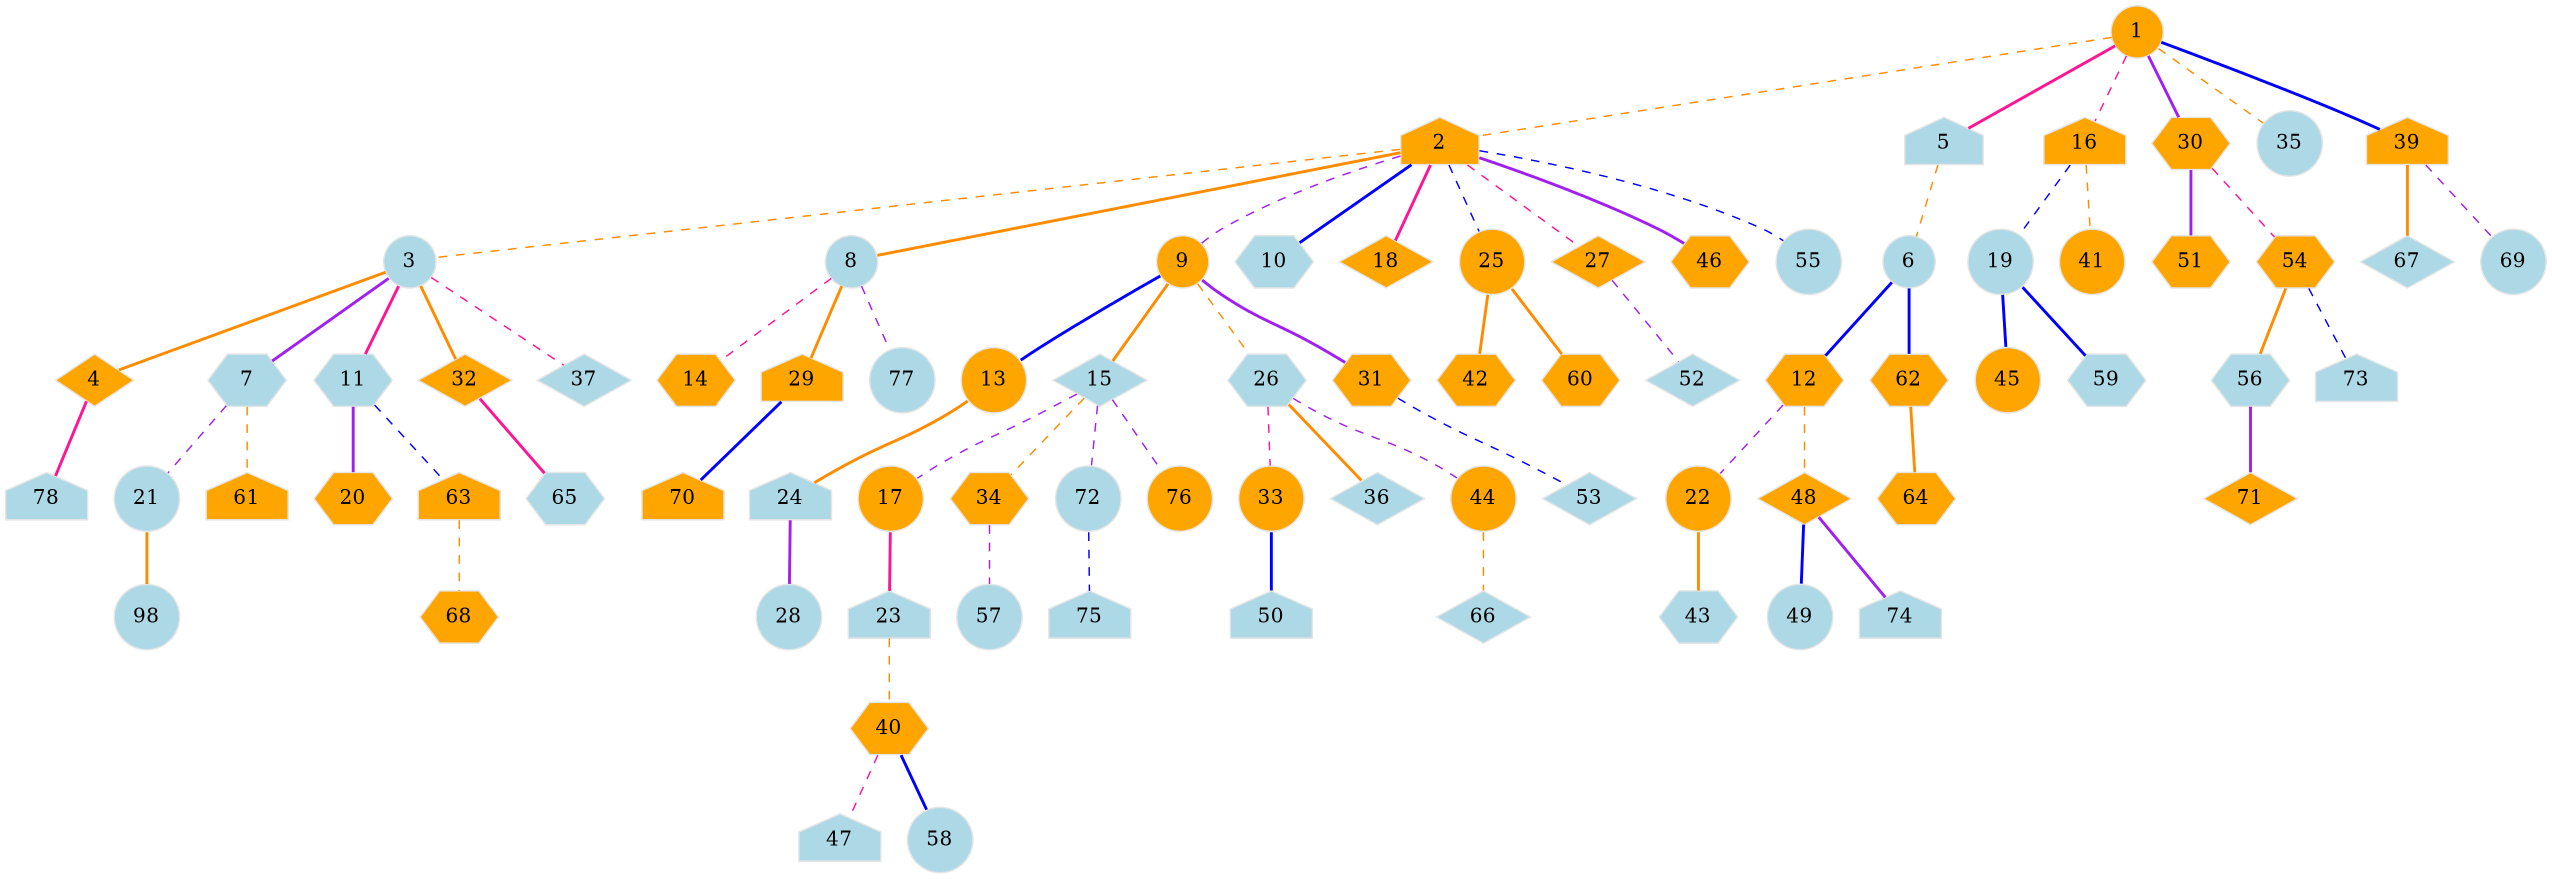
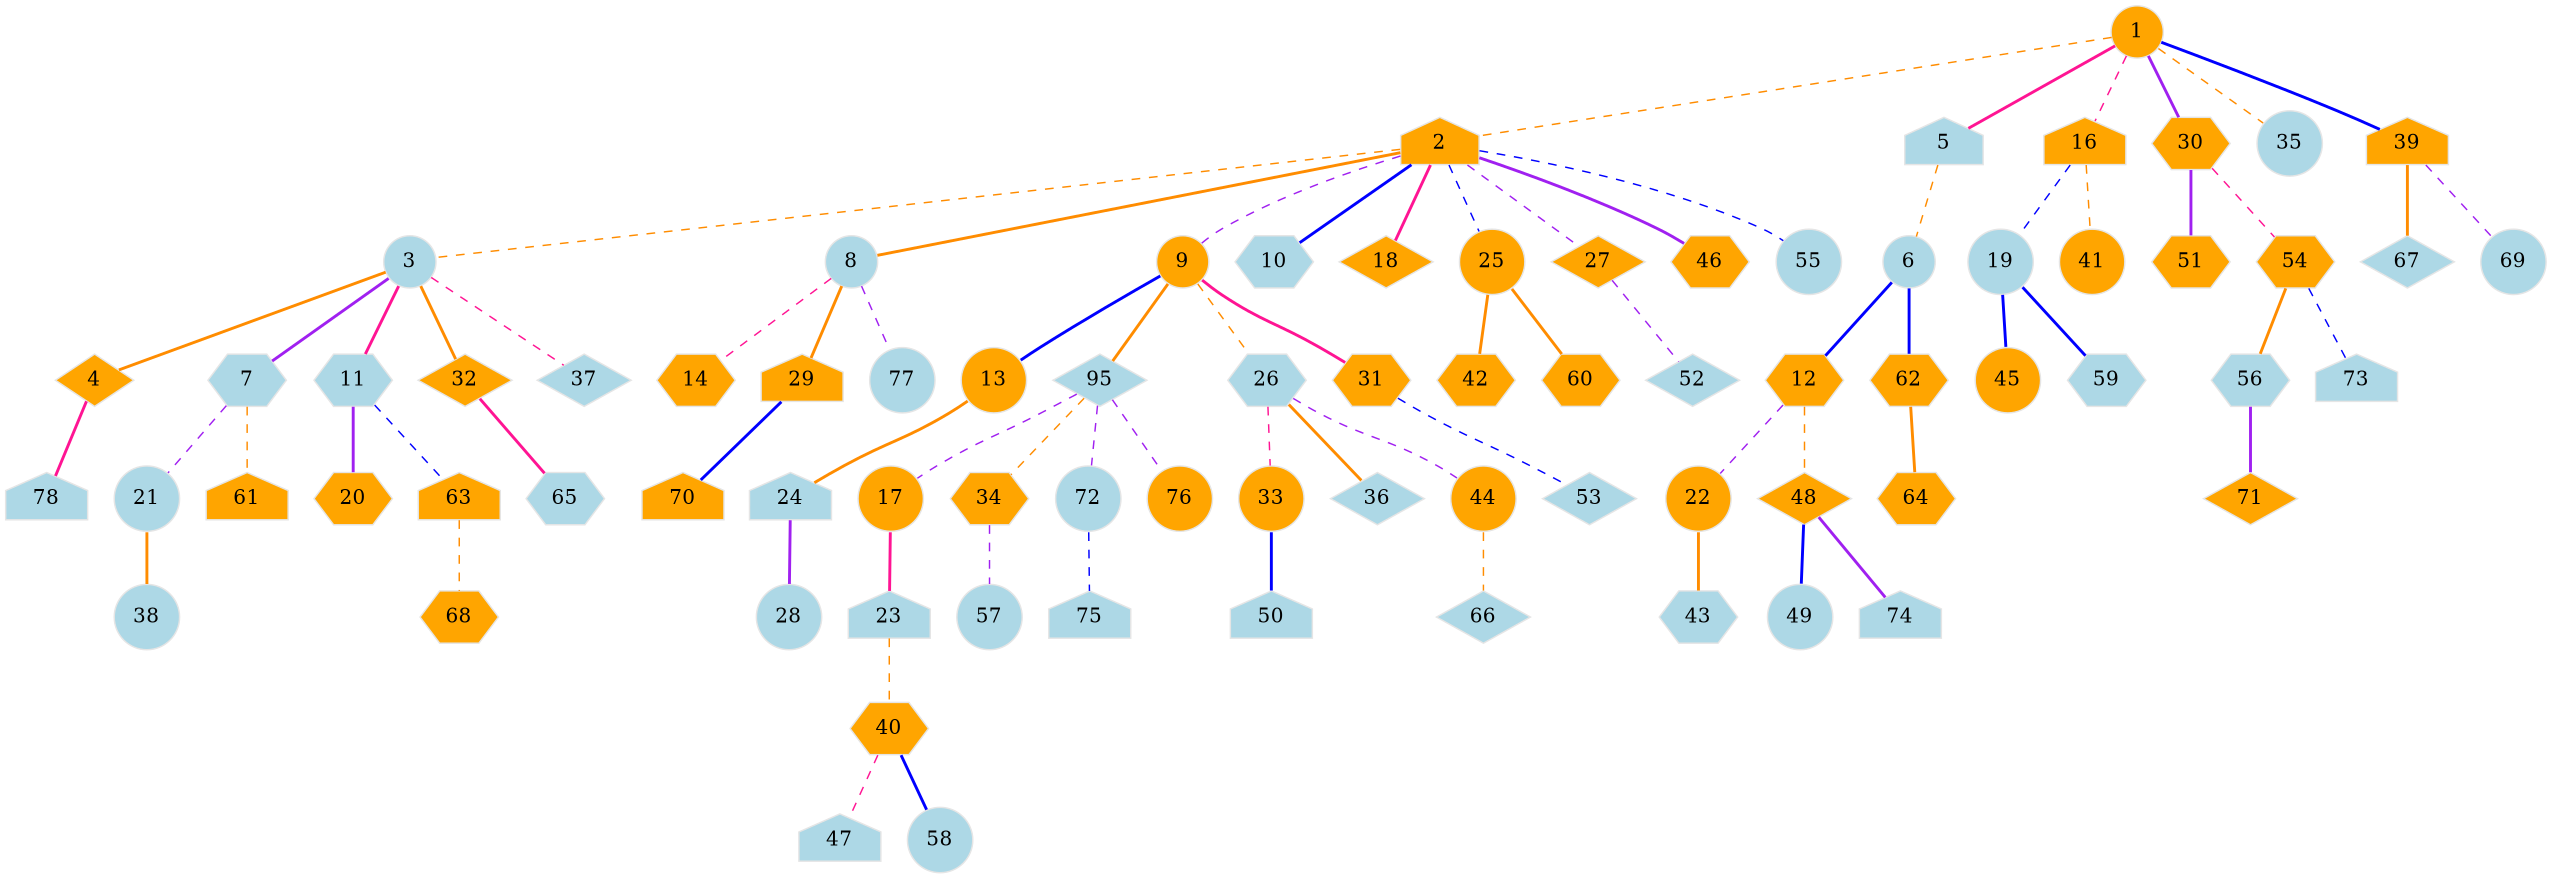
(1523, 206) -> (1523, 206)
(1272, 323) -> (1272, 323)
(1100, 380) -> (1100, 380)
(147, 617) -> (147, 617)
